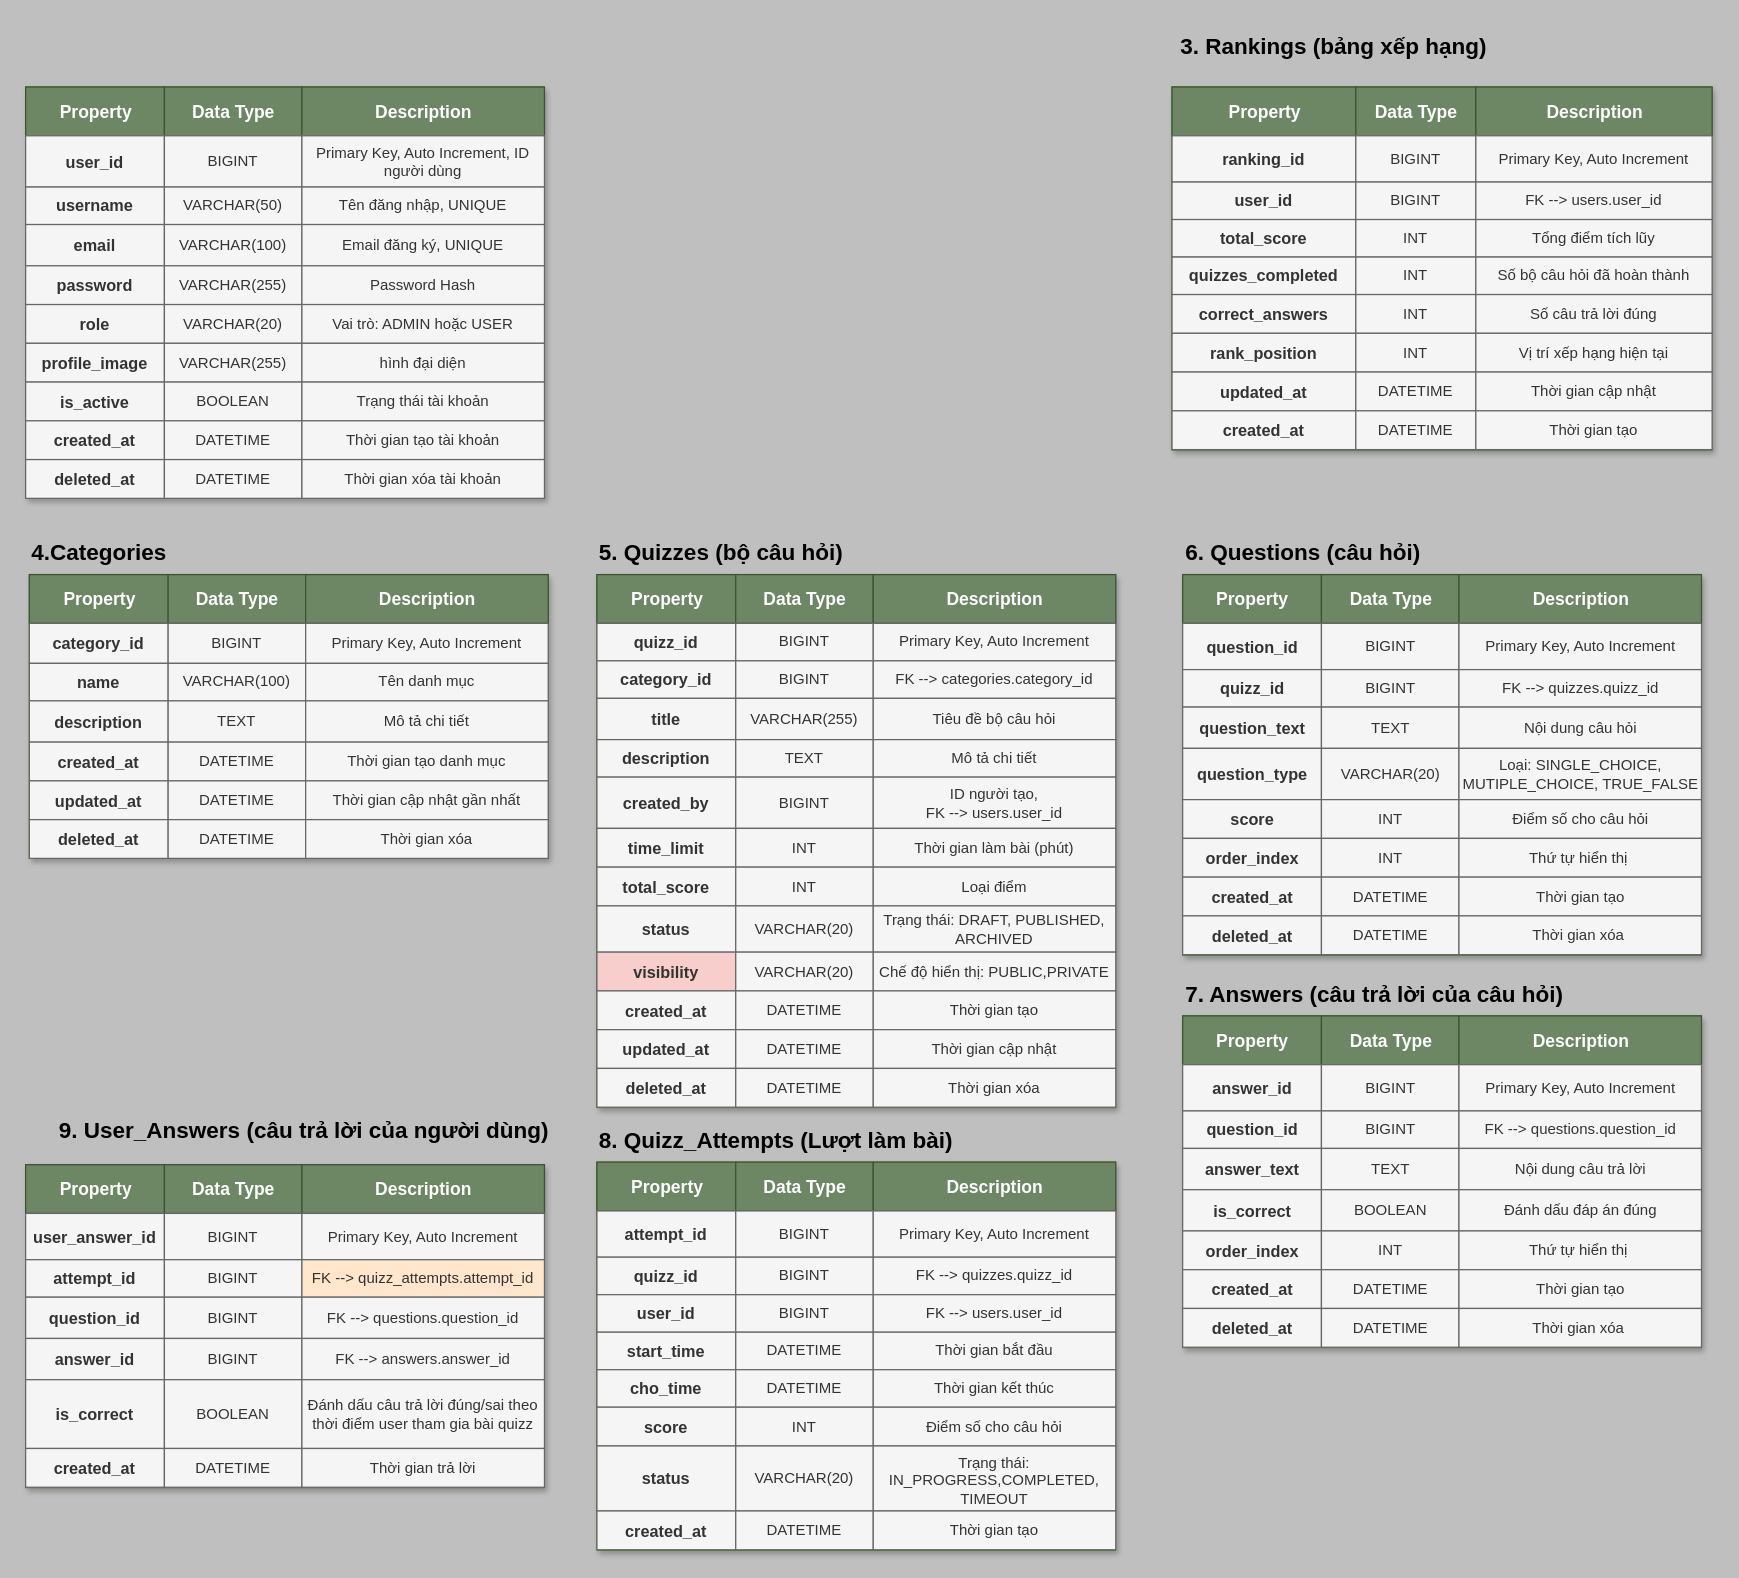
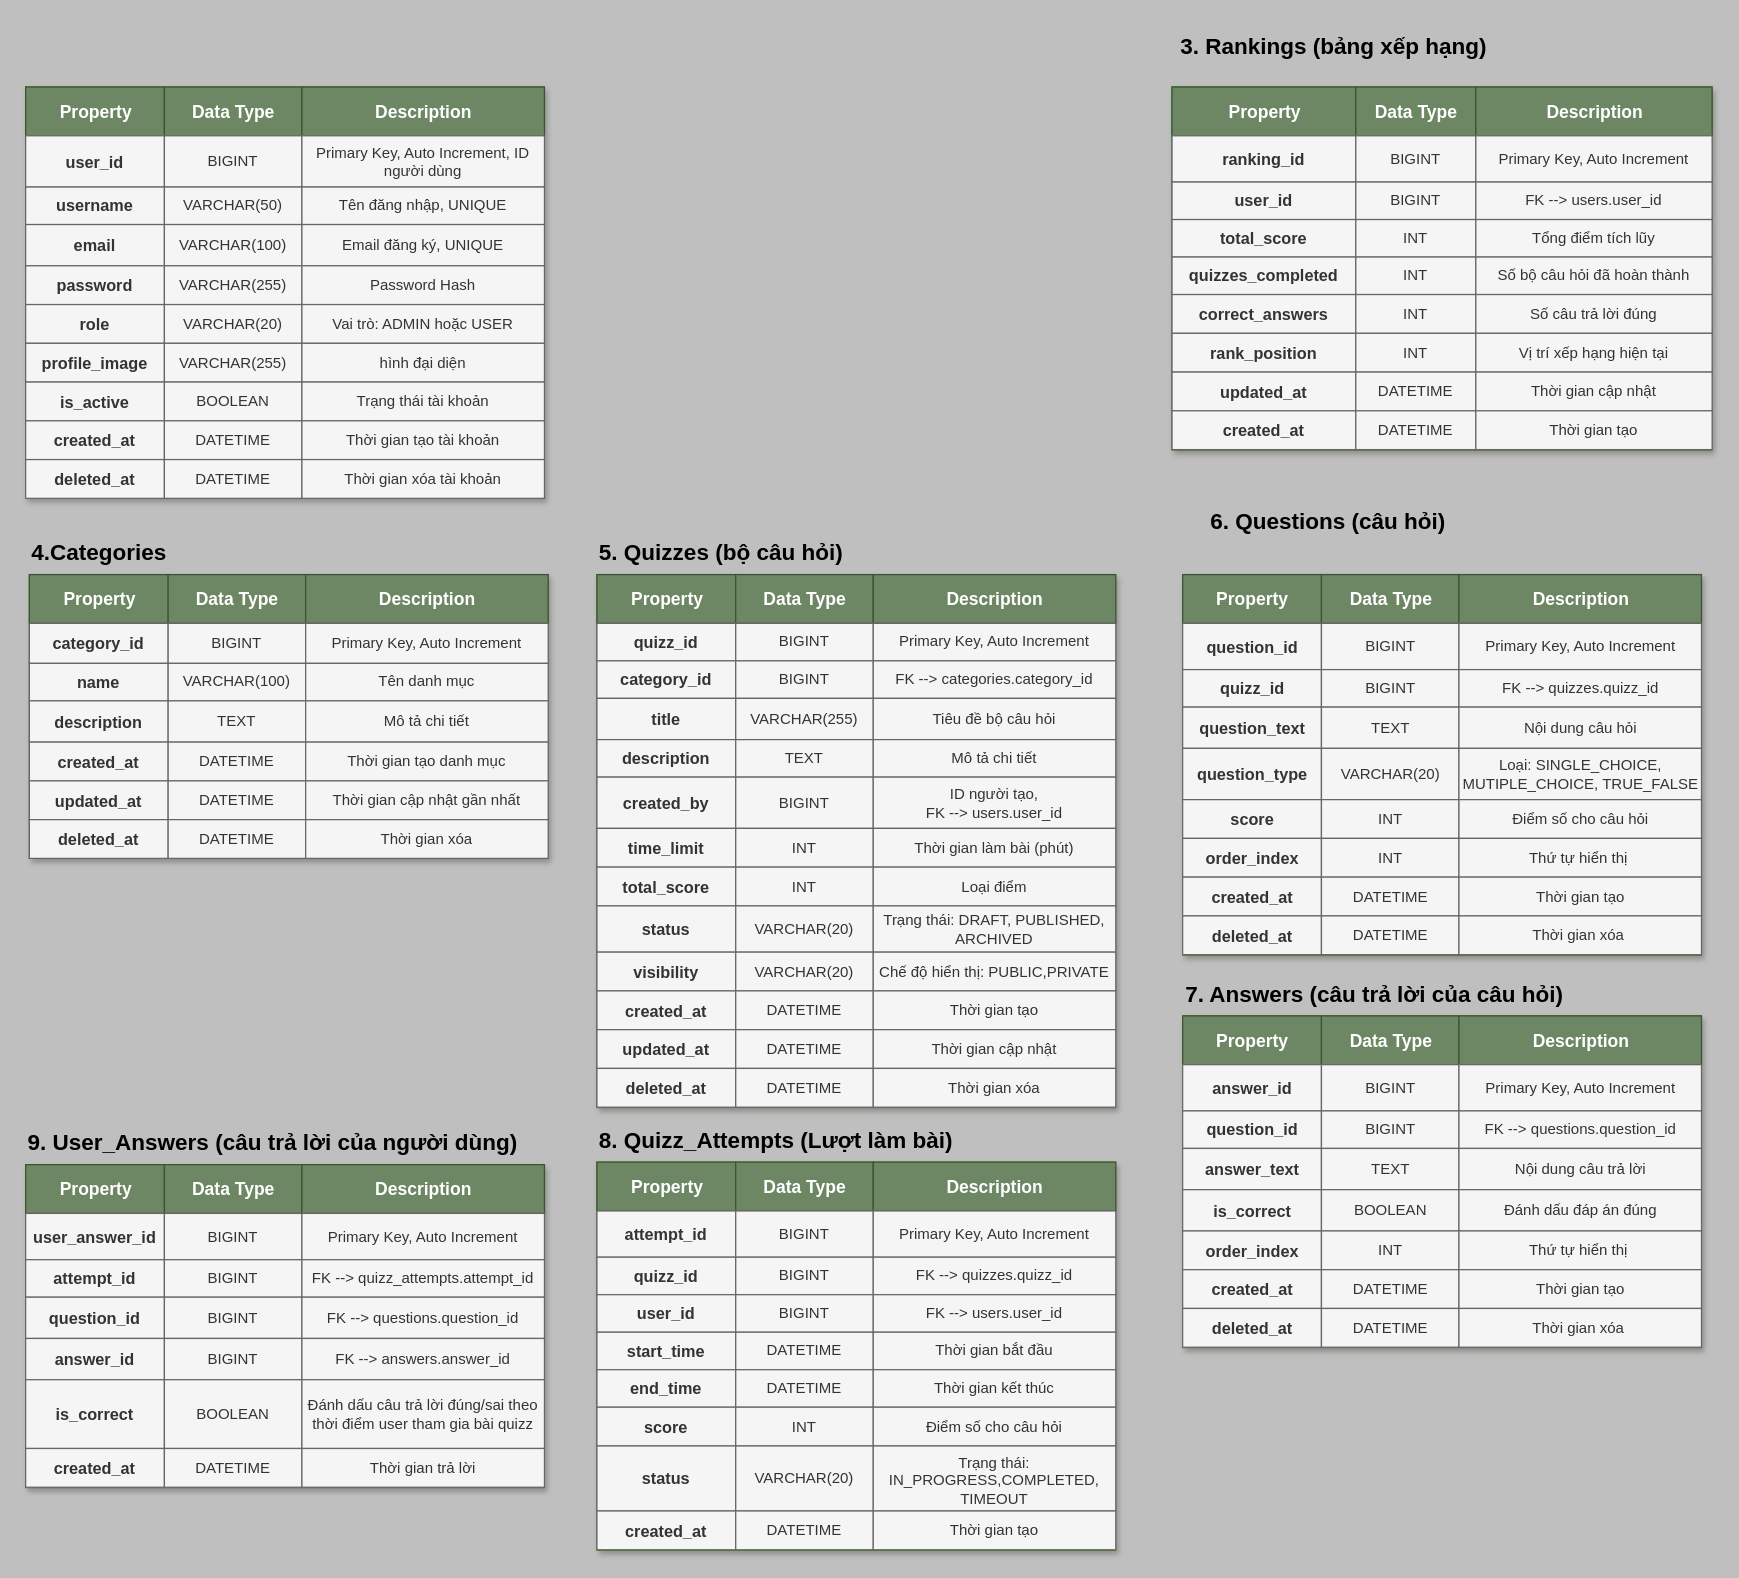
(1311, 553) -> (1336, 522)
(666, 971) -> (666, 971)
(313, 1131) -> (282, 1143)
(423, 1278) -> (423, 1278)
(666, 1388) -> (666, 1388)
